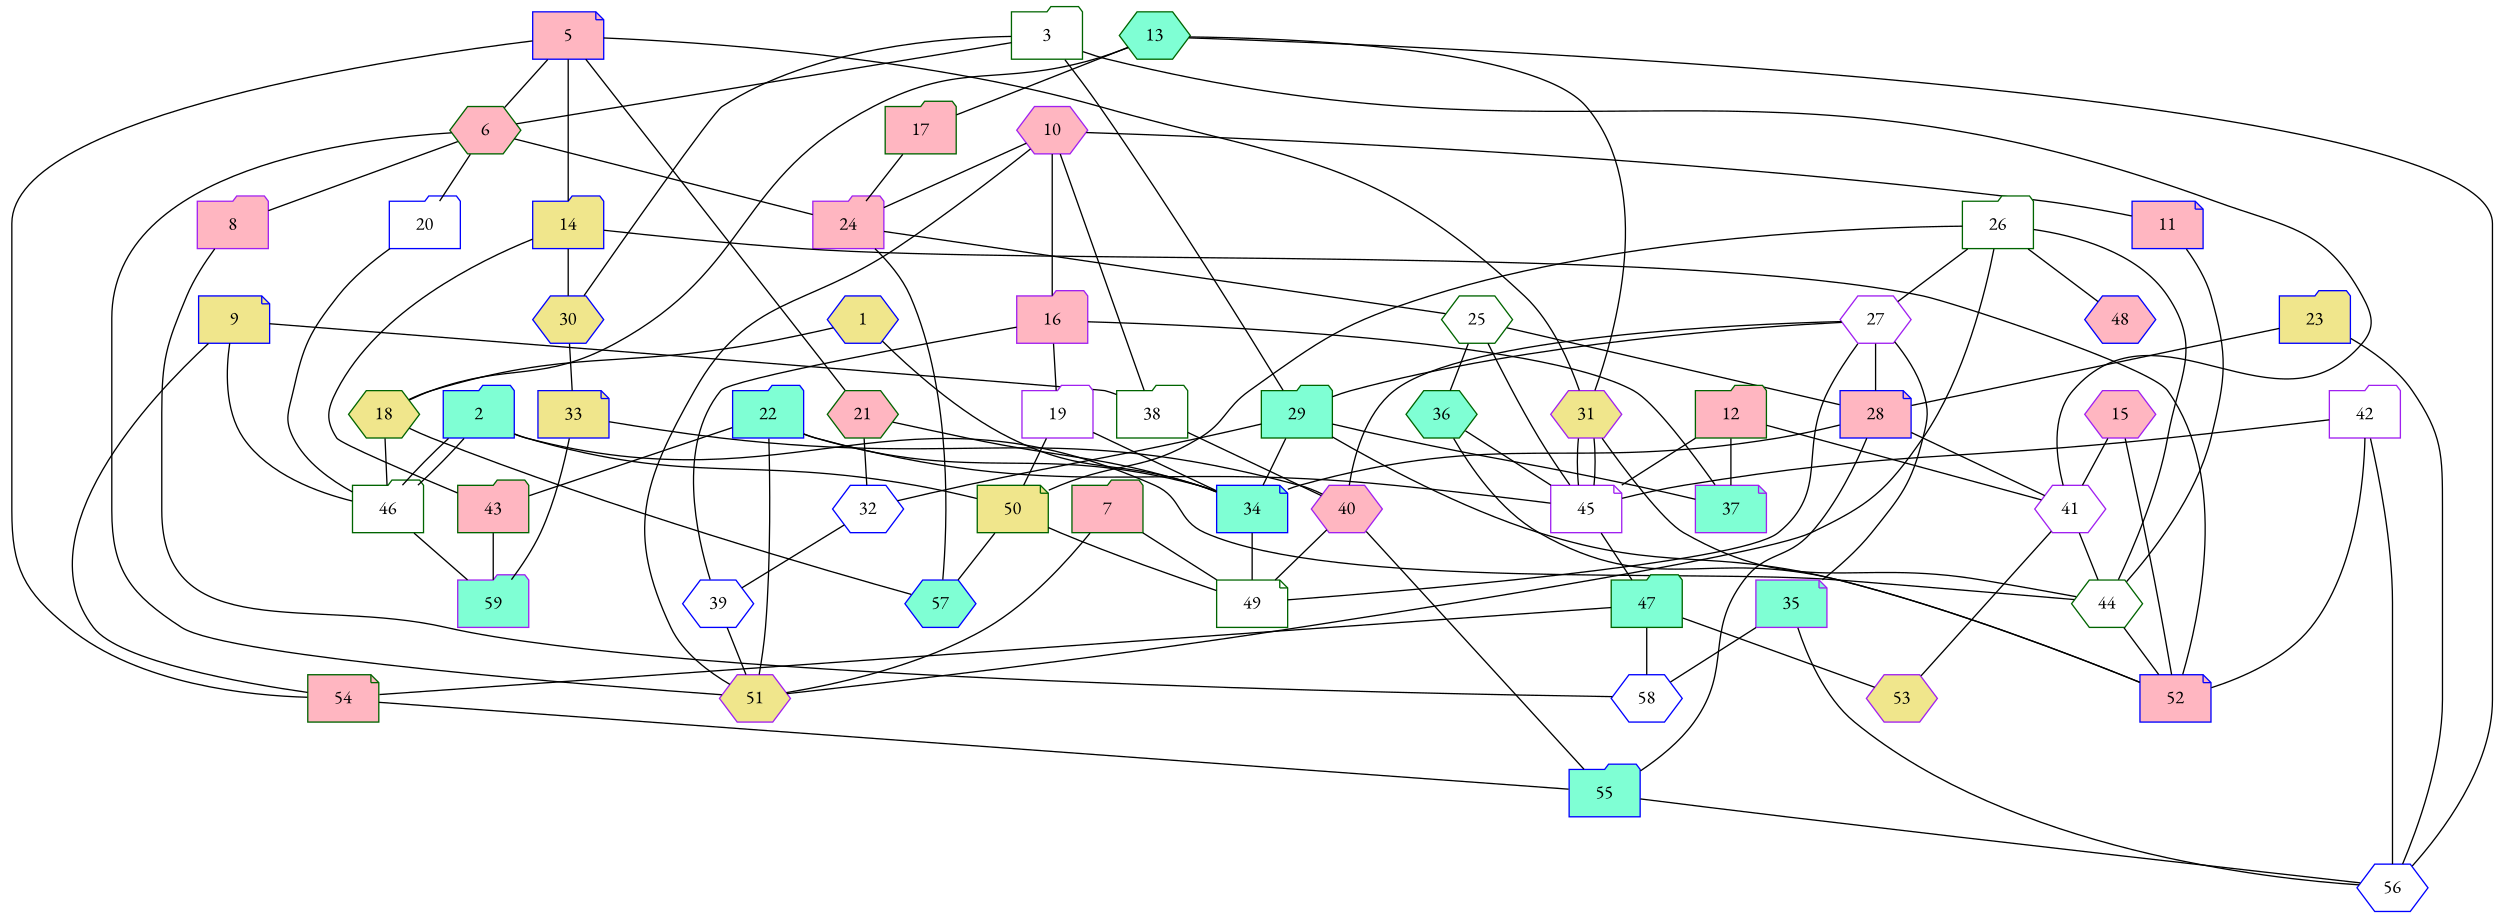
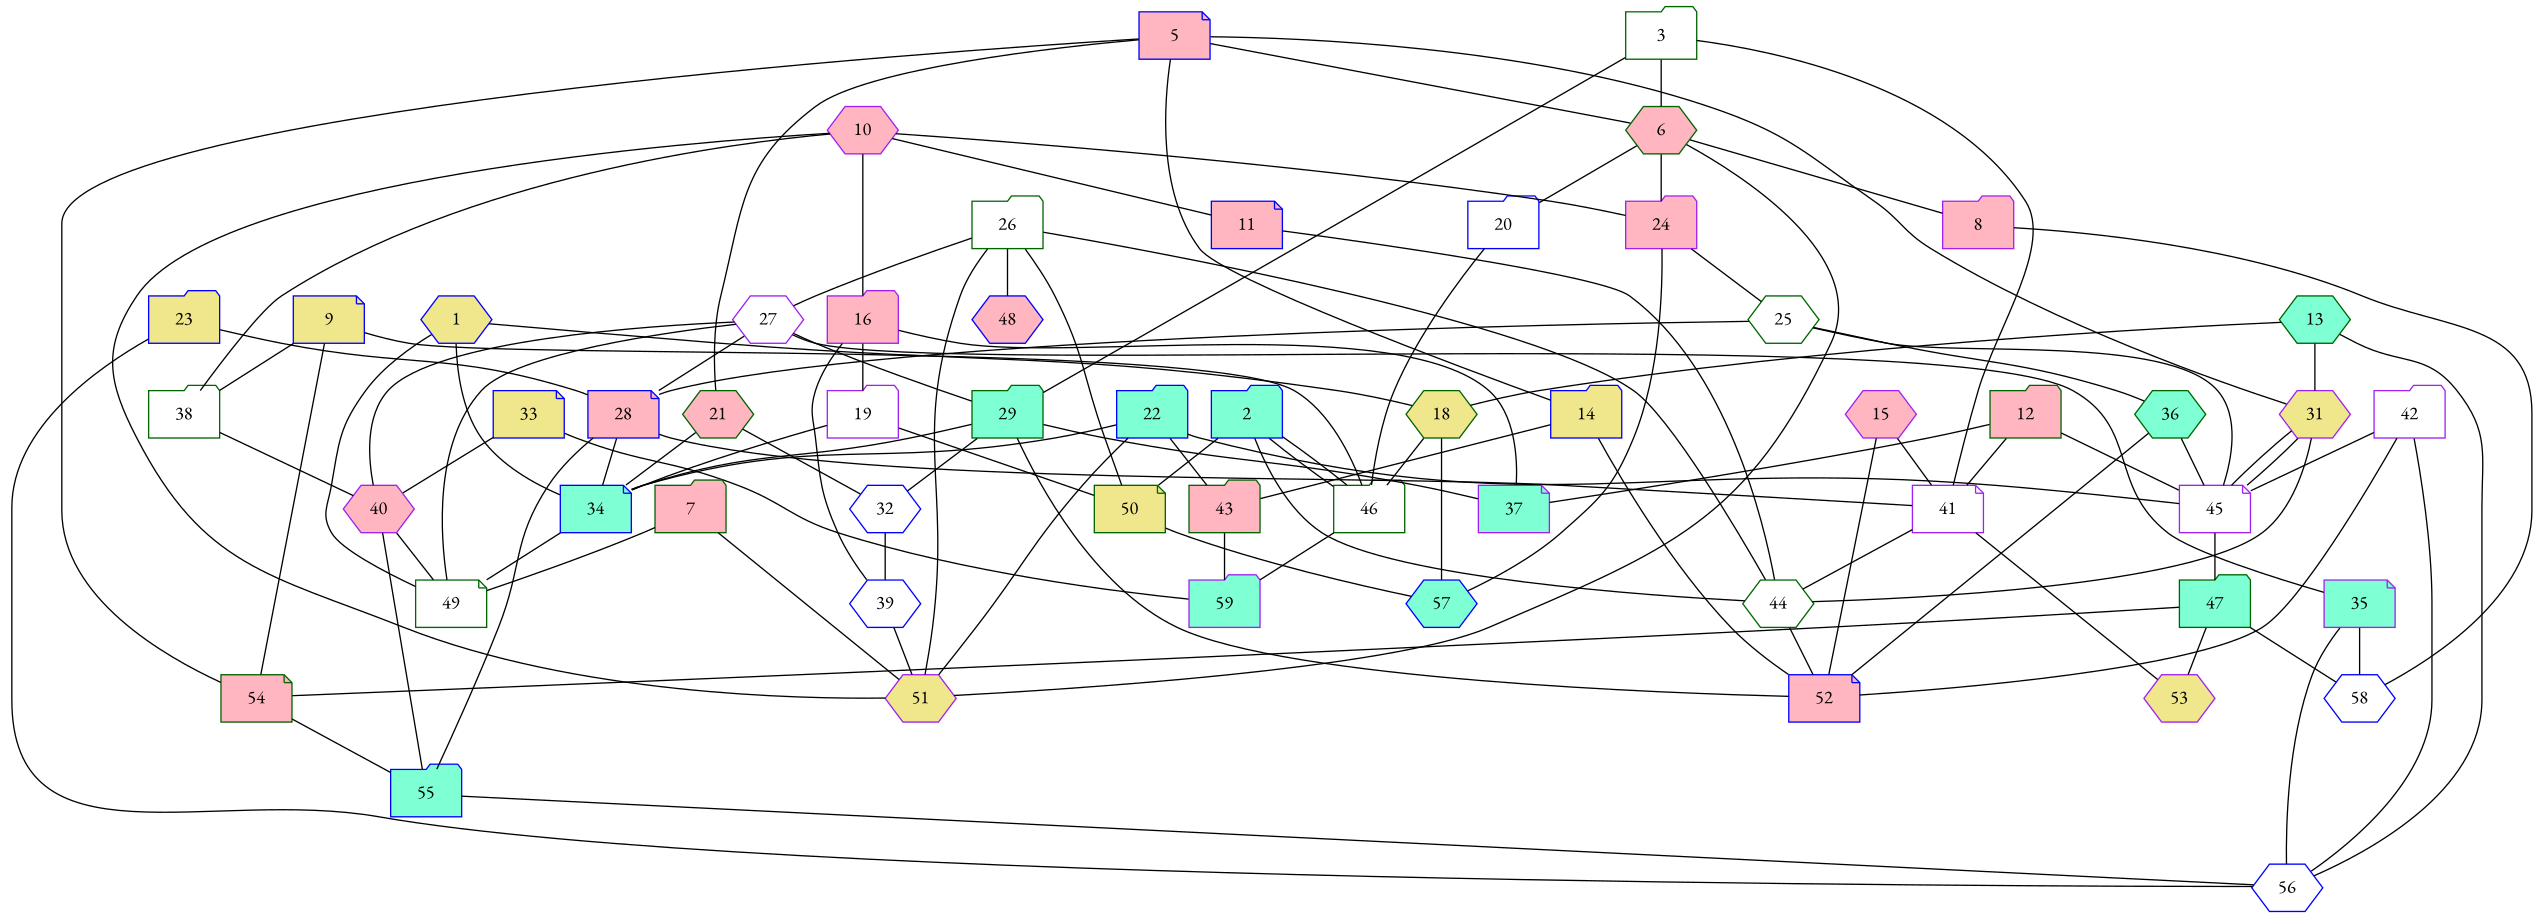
(921, 130) -> none
(568, 320) -> none
(2070, 509) -> (1948, 509)
(1132, 561) -> (335, 466)
